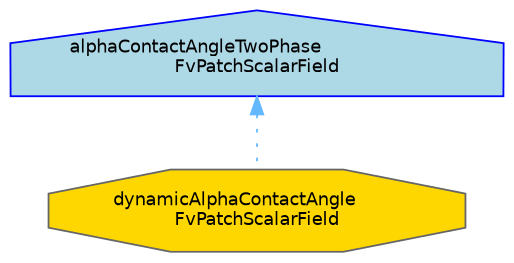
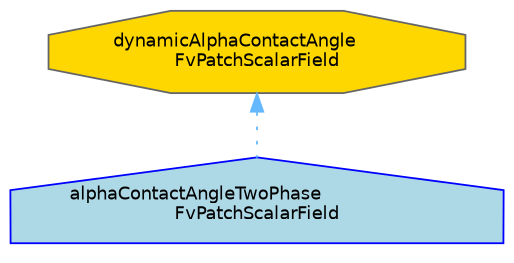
(257, 142) -> (257, 135)
